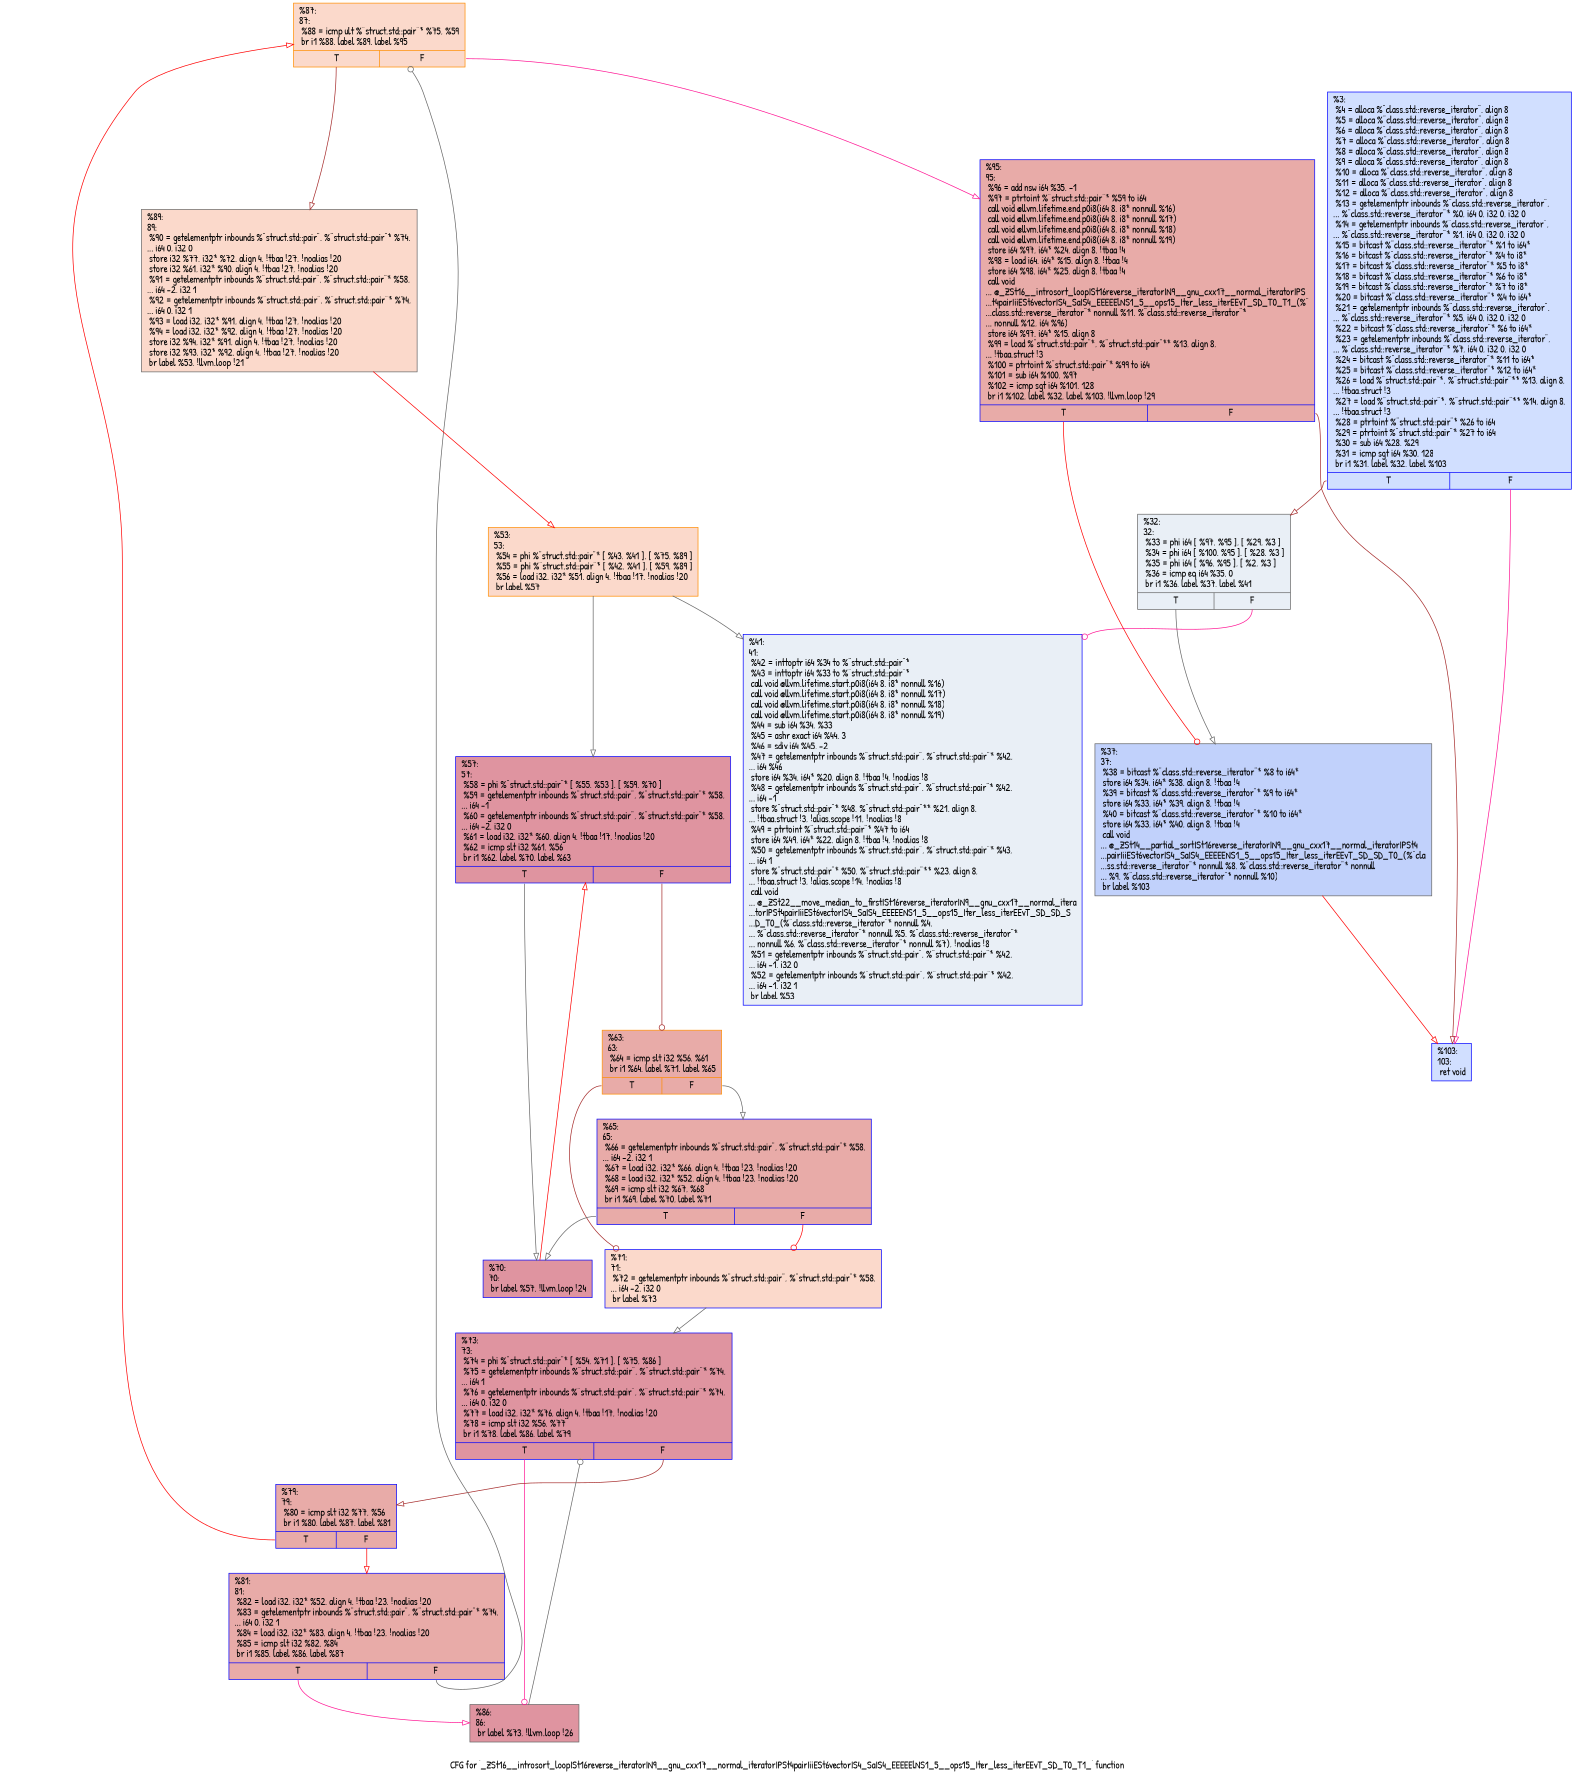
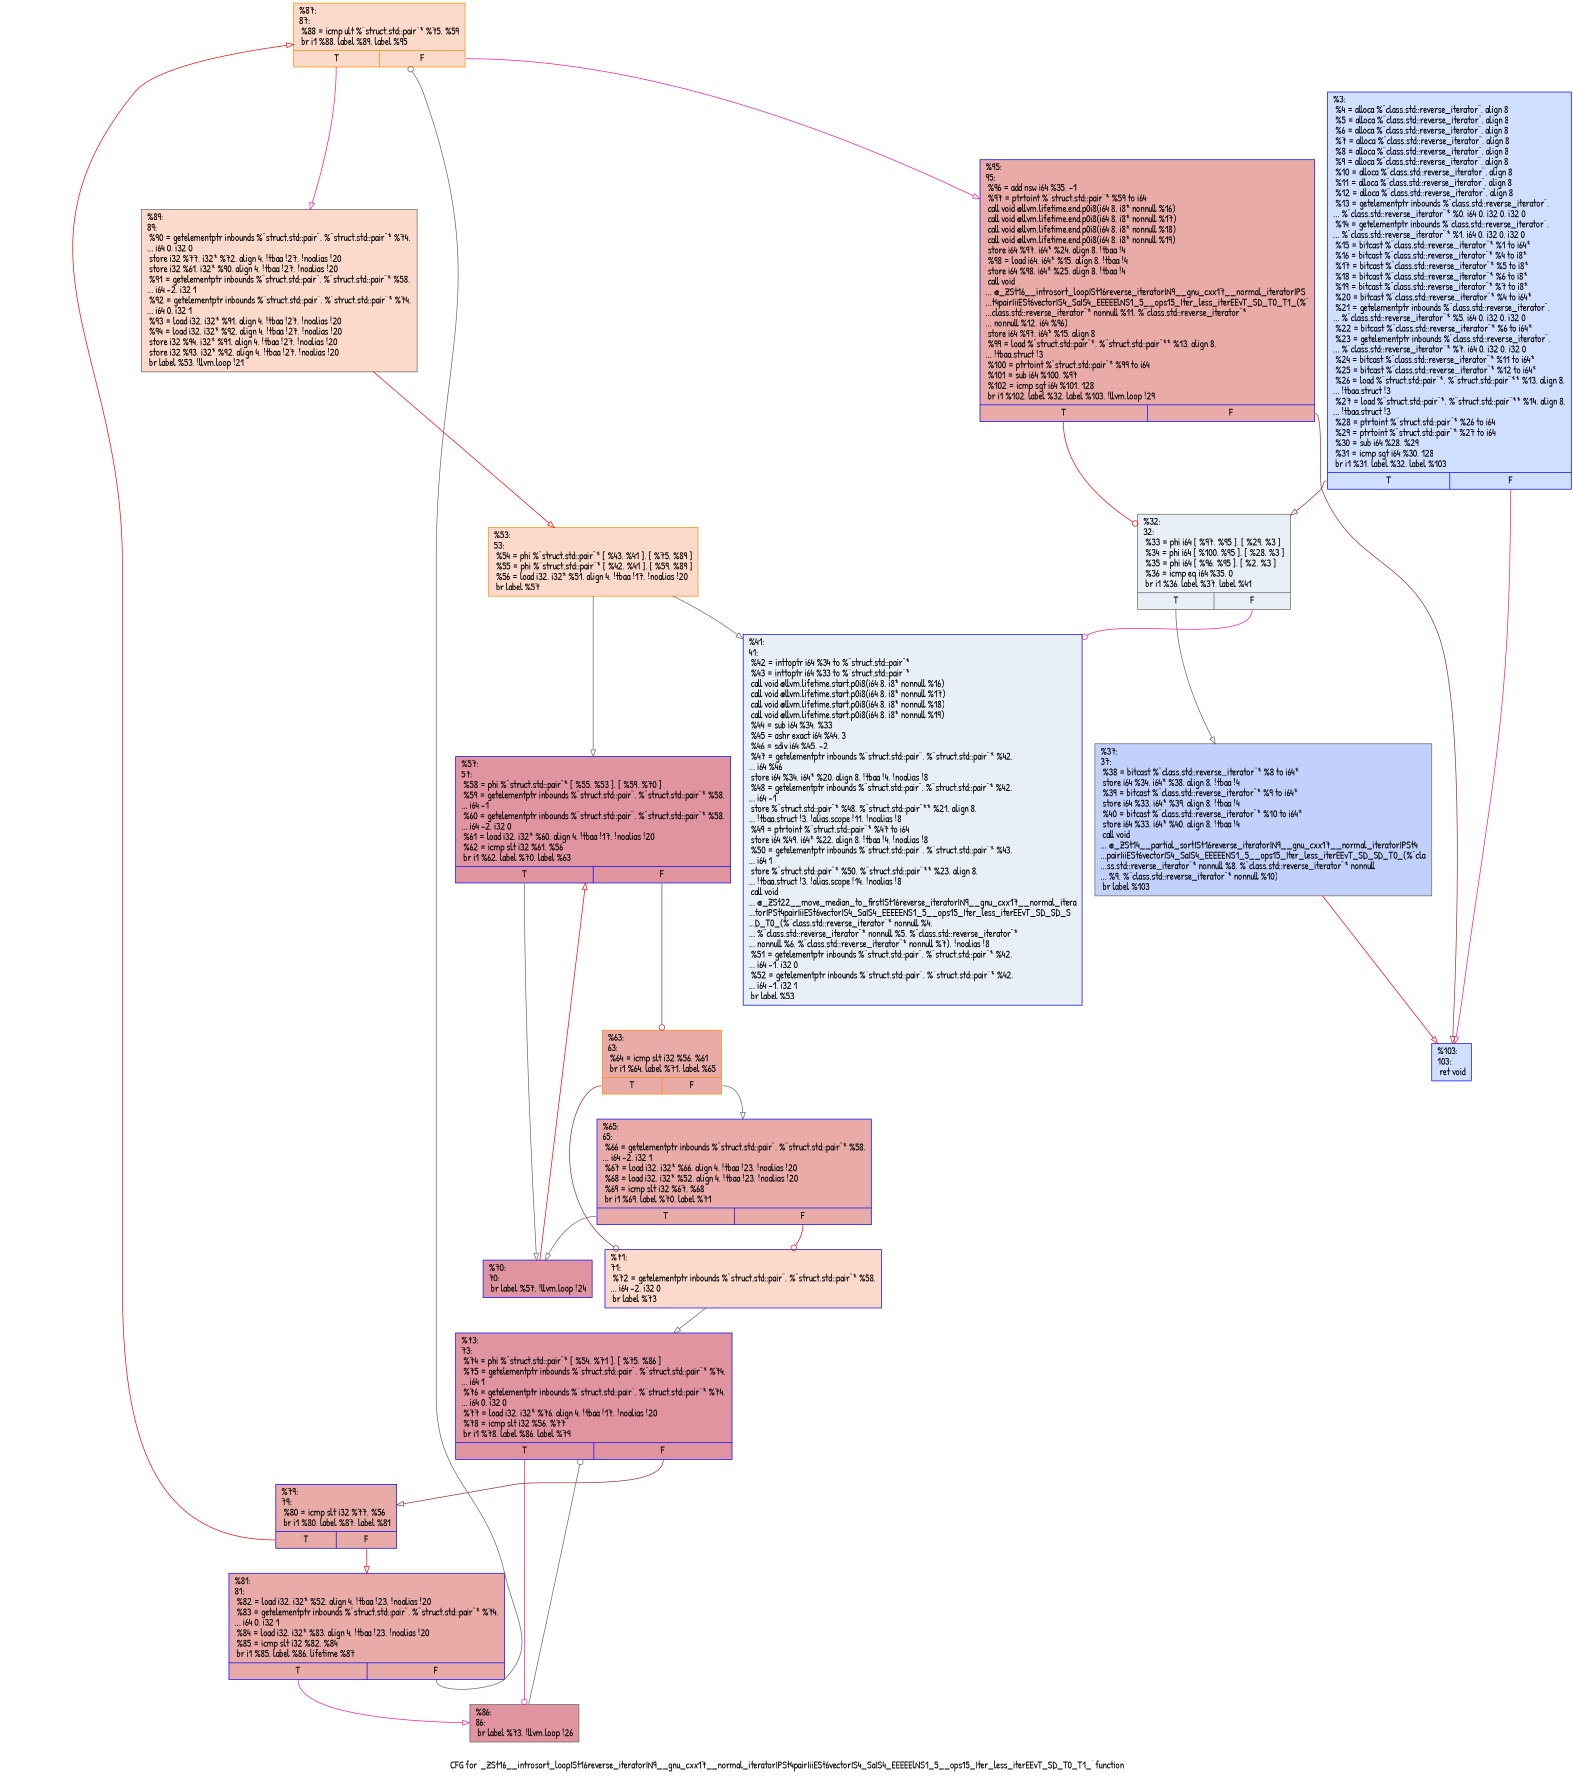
(329, 136) -> (329, 136)
(1105, 590) -> (1085, 480)
(289, 1654) -> (295, 1654)
